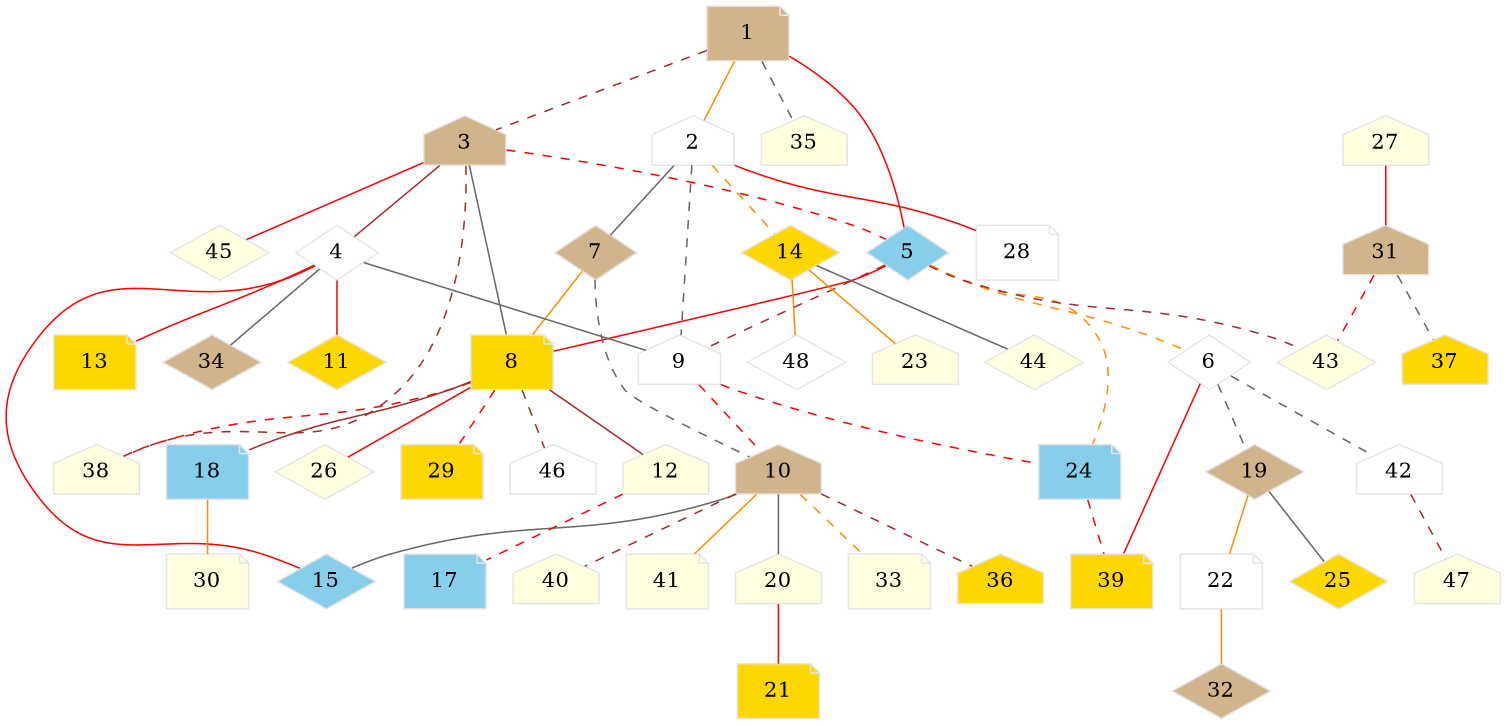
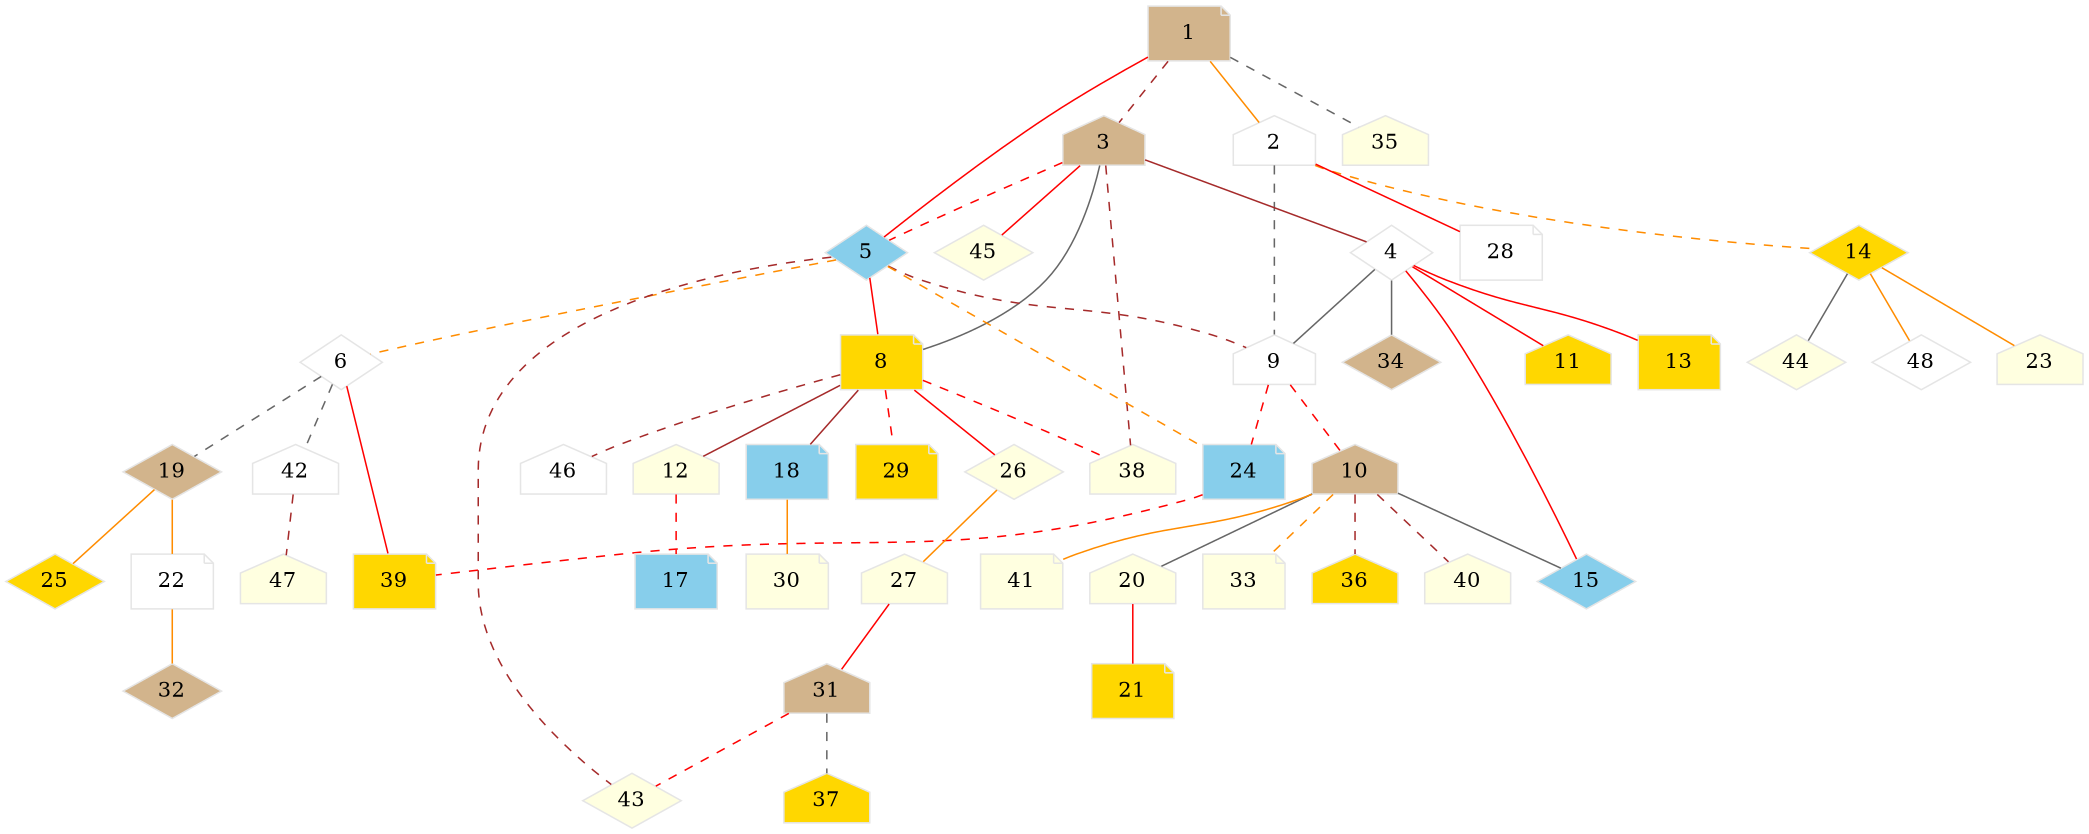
(596, 253) -> none
(337, 362) -> (1568, 362)
none -> (960, 526)
(1297, 526) -> (114, 527)
